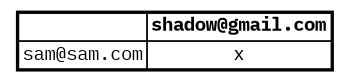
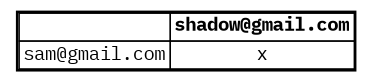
(83, 54) -> (95, 54)
